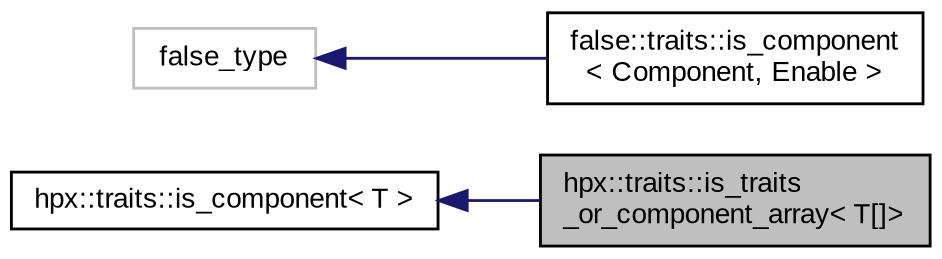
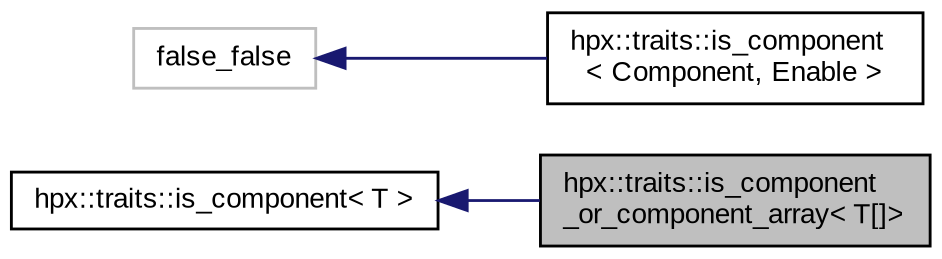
(225, 58) -> (225, 58)
(735, 58) -> (735, 58)
(735, 201) -> (735, 201)
